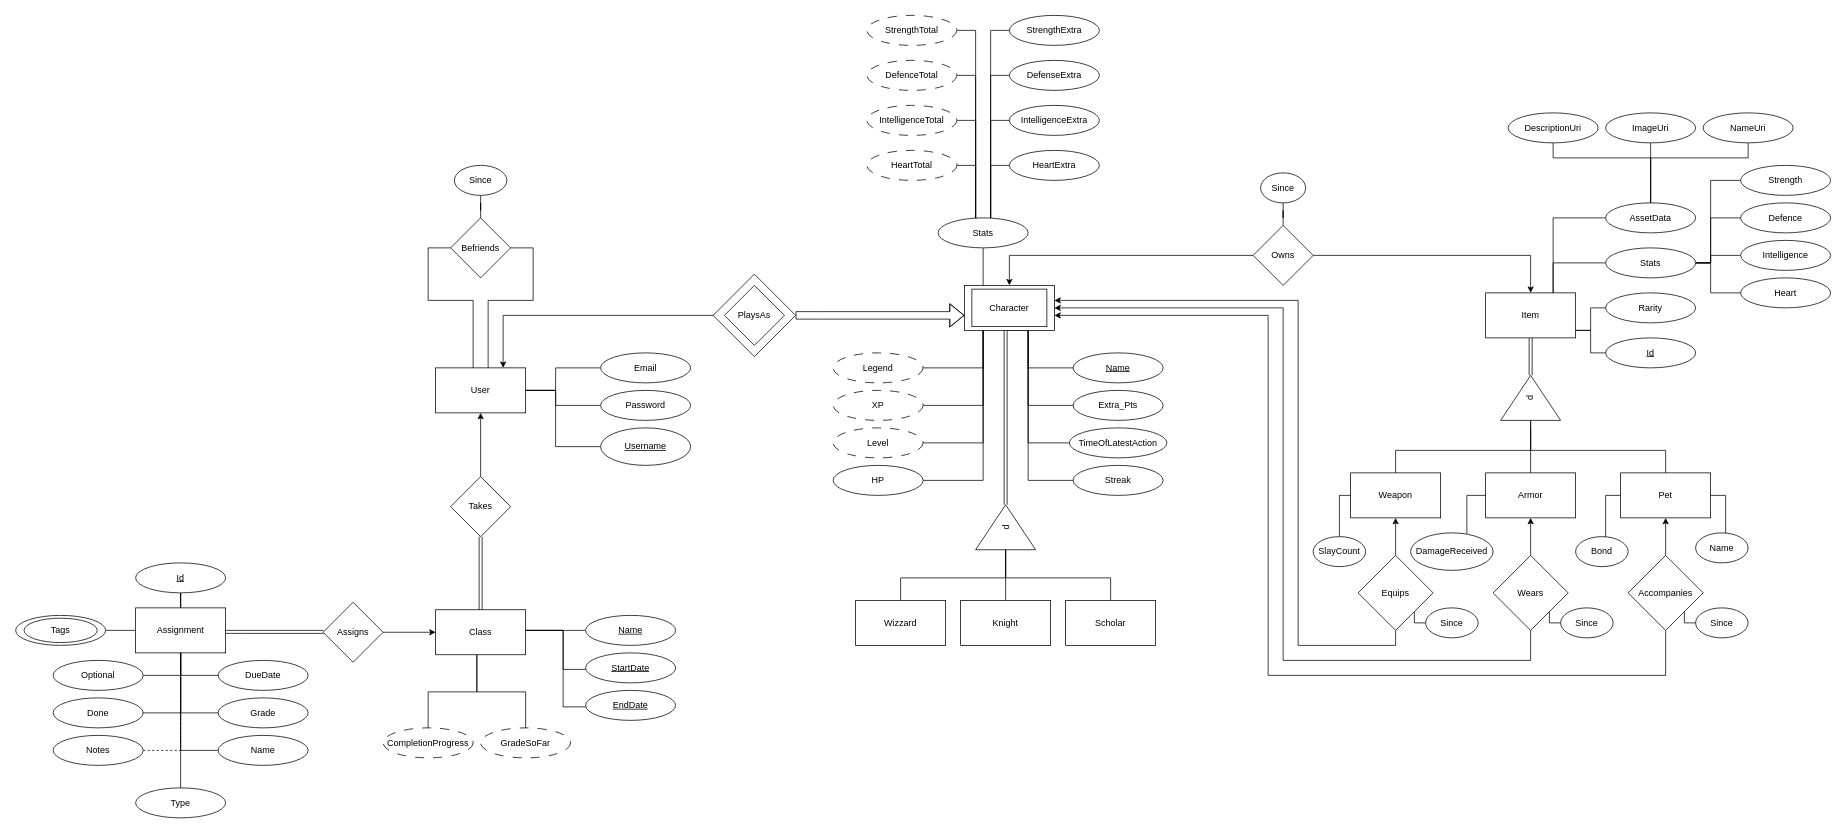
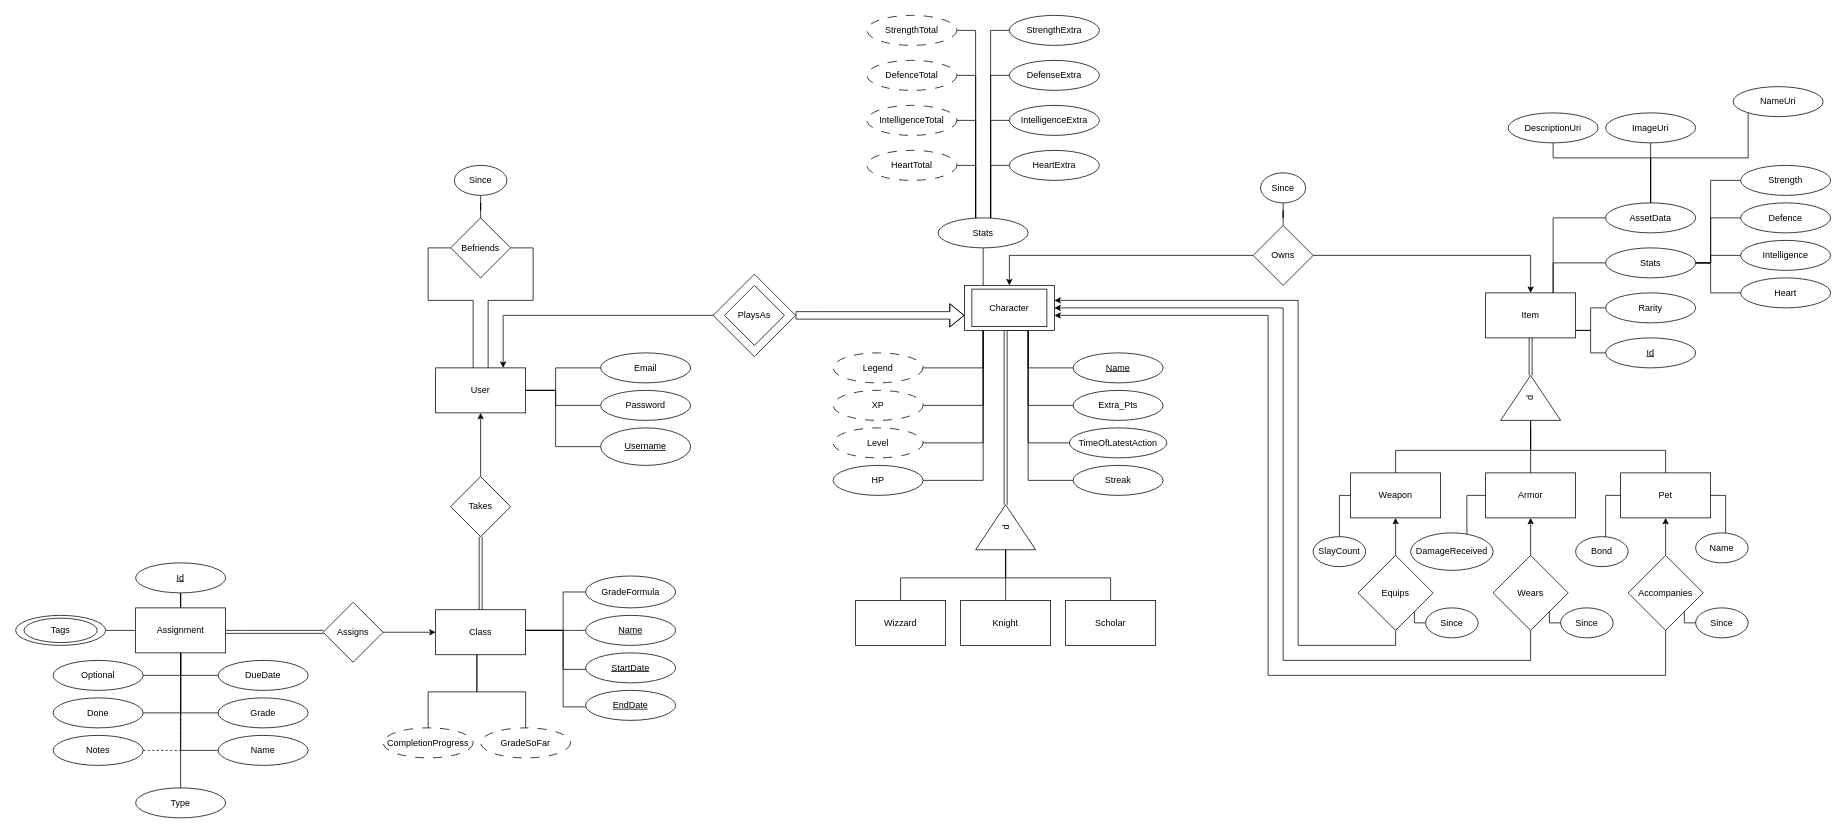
(1748, 128) -> (1778, 102)
none -> (630, 592)
none -> (563, 599)
